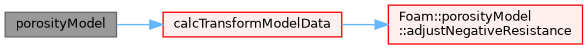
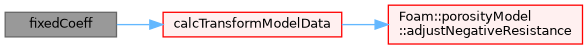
(61, 25) -> (61, 25)
